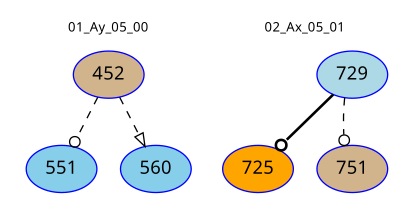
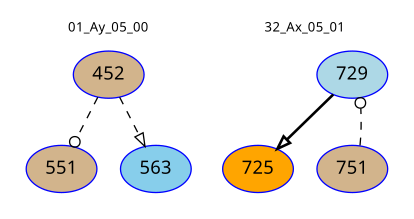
(305, 28) -> (305, 28)
(344, 116) -> (361, 127)
(310, 117) -> (310, 117)
(62, 169) -> (62, 169)
(156, 169) -> (156, 169)
